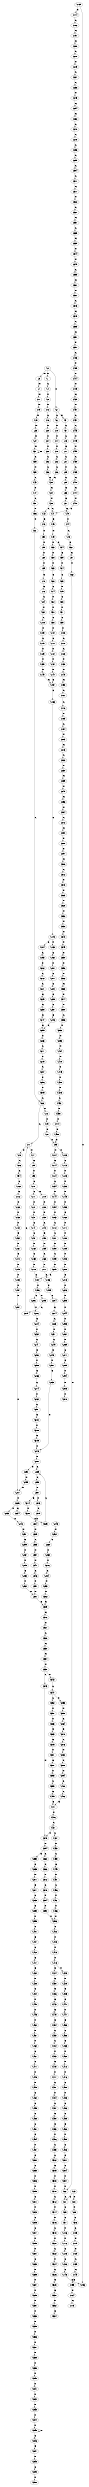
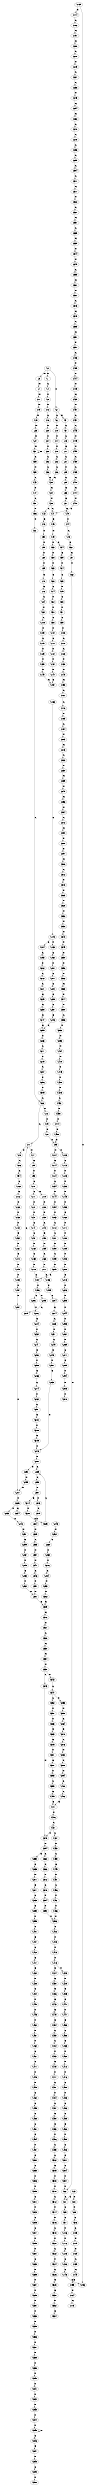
(52, 693) -> none
